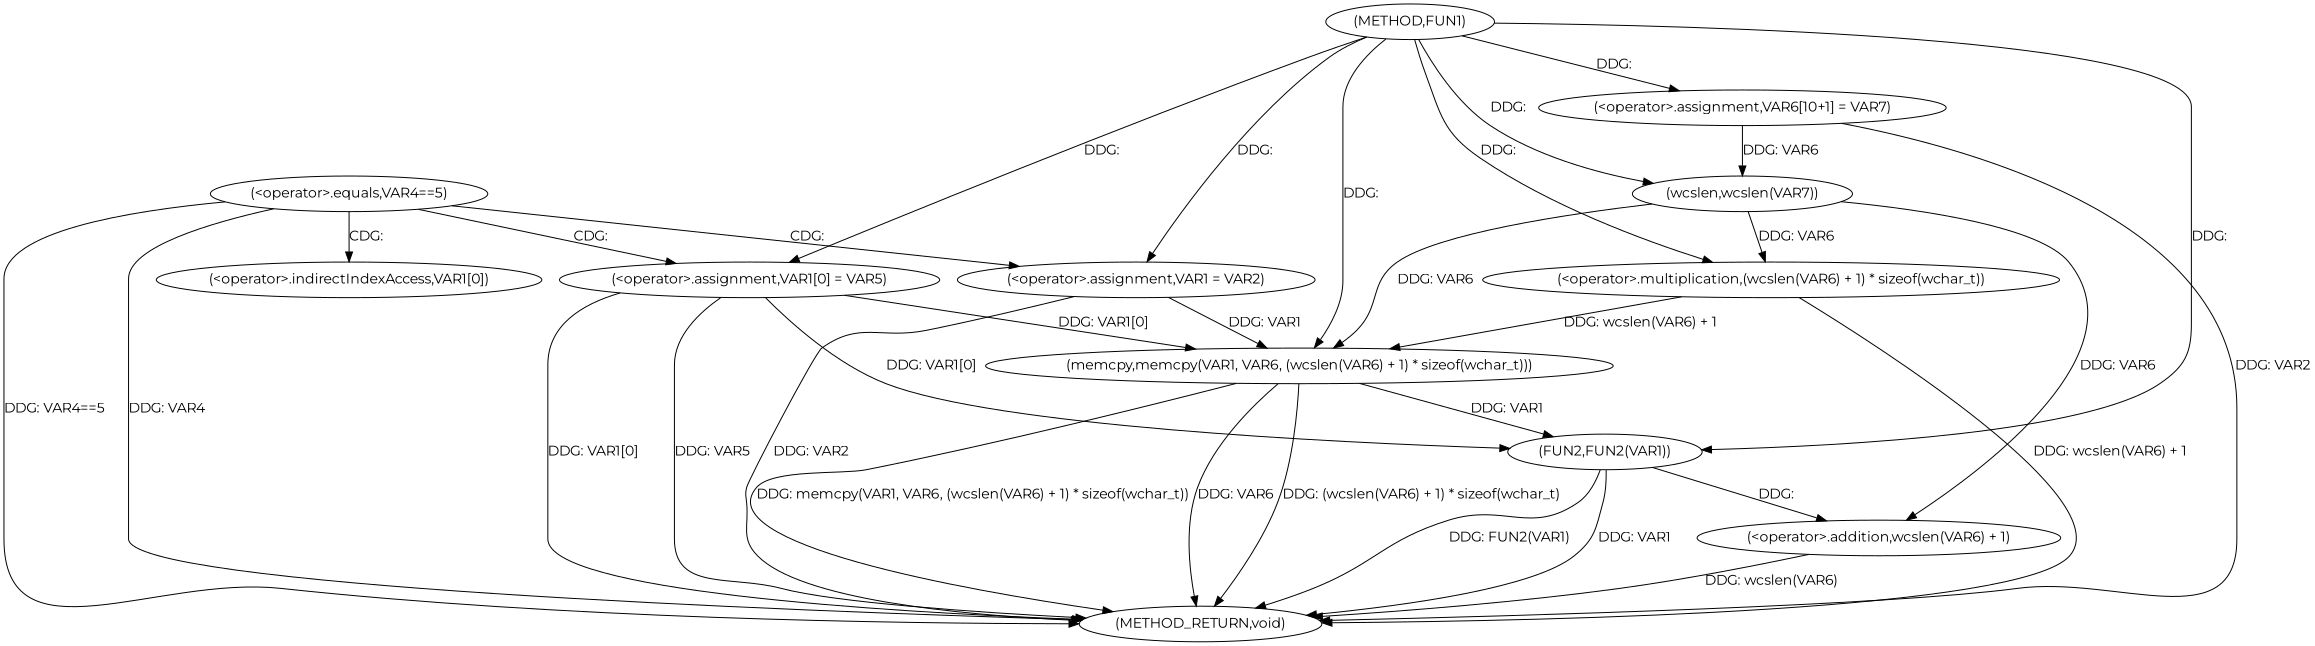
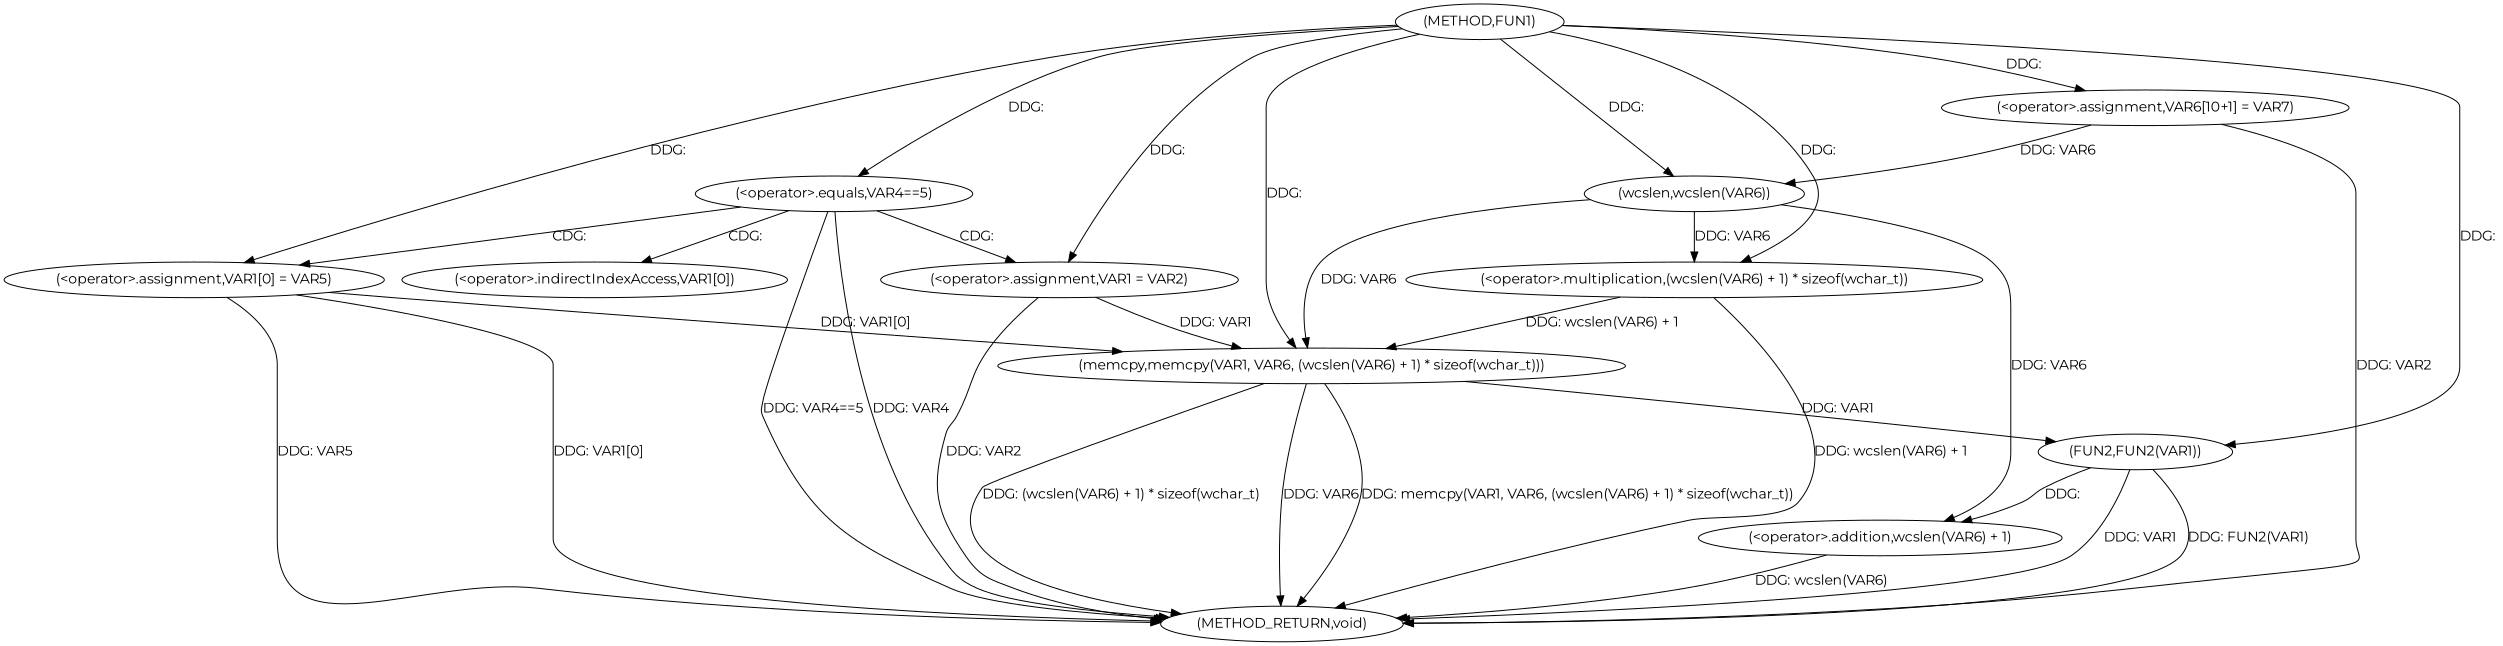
none -> (1106, 55)
(1742, 194) -> (1694, 194)
(1117, 424) -> none
